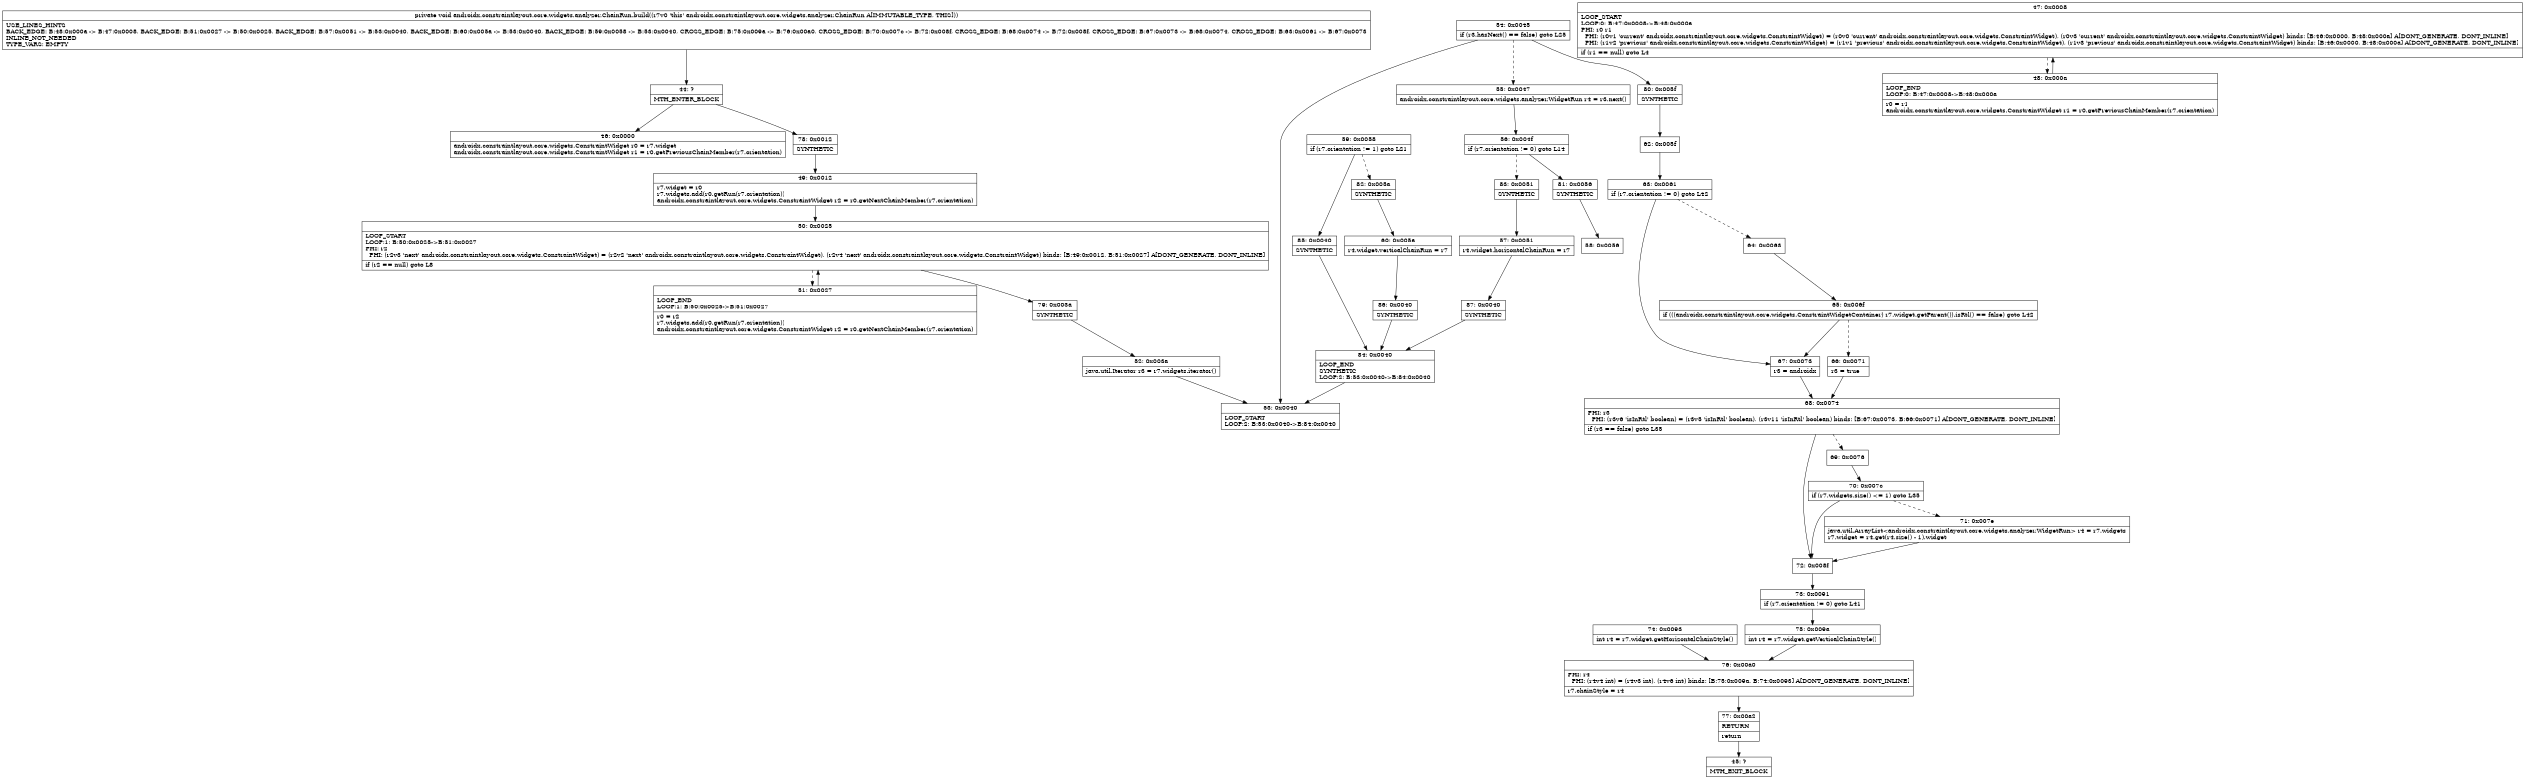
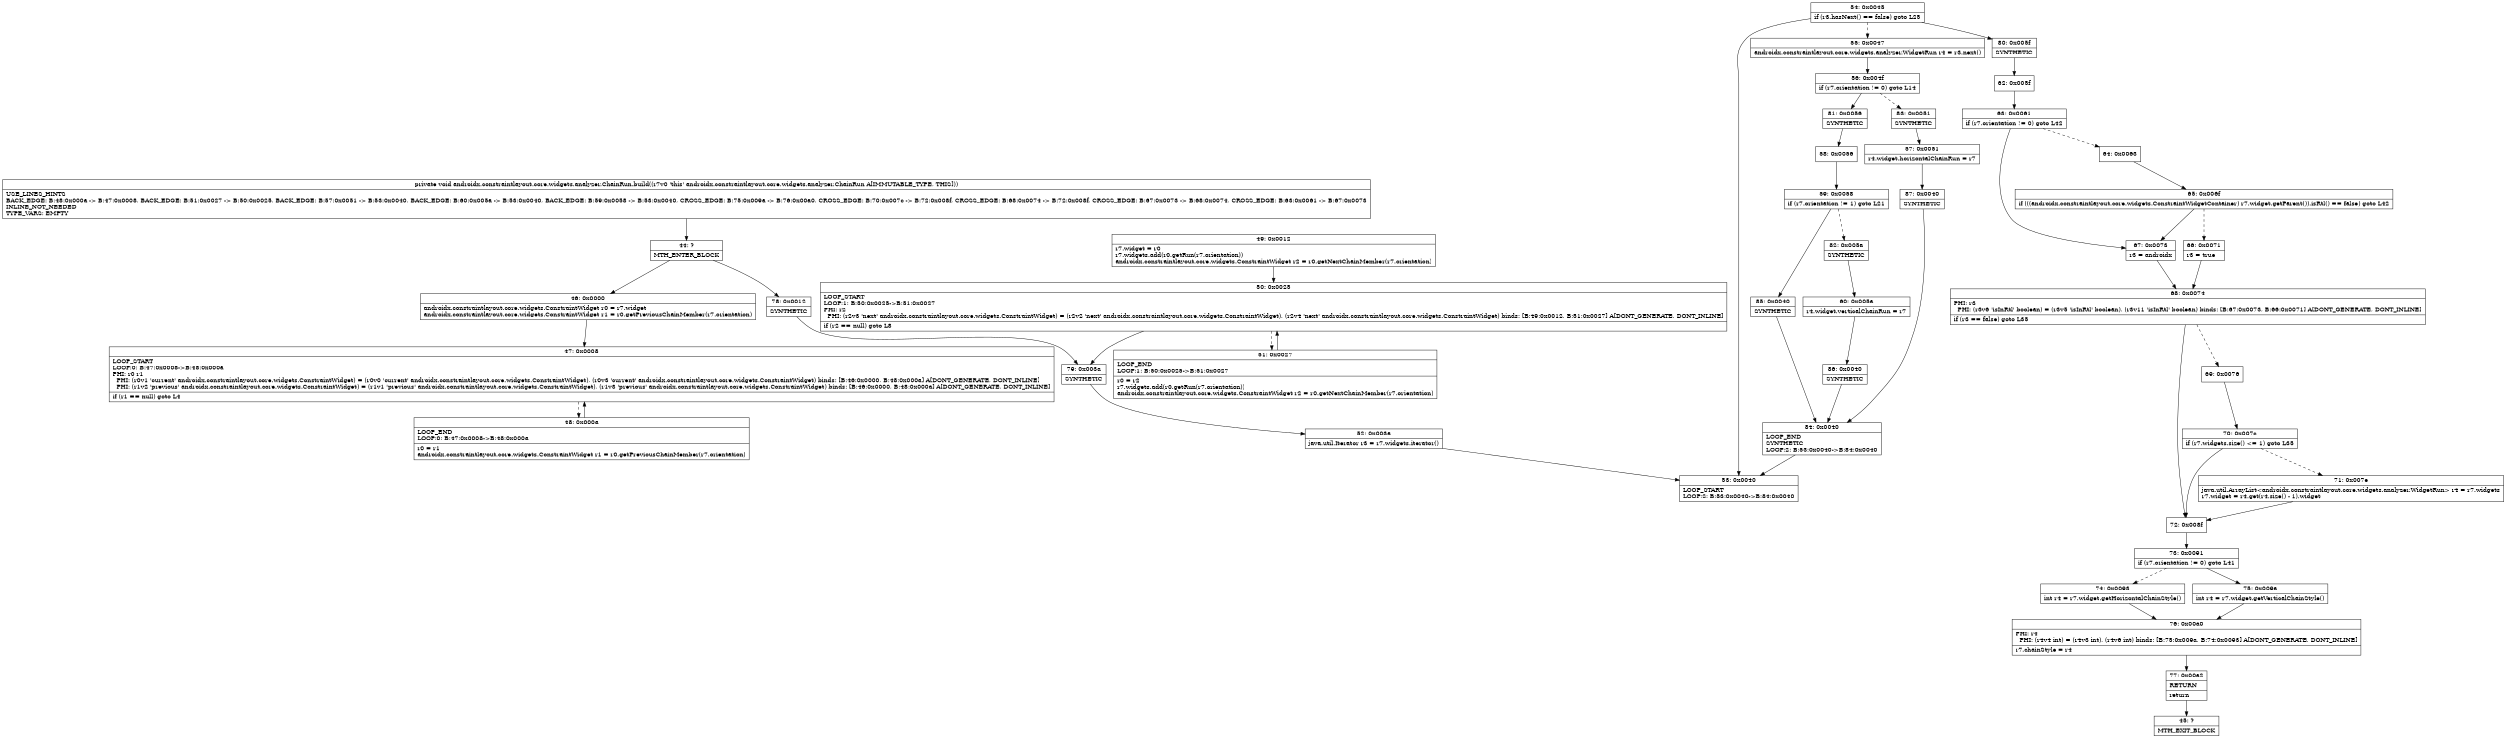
(815, 162) -> (936, 338)
none -> (1836, 173)
none -> (586, 331)
none -> (2152, 575)
